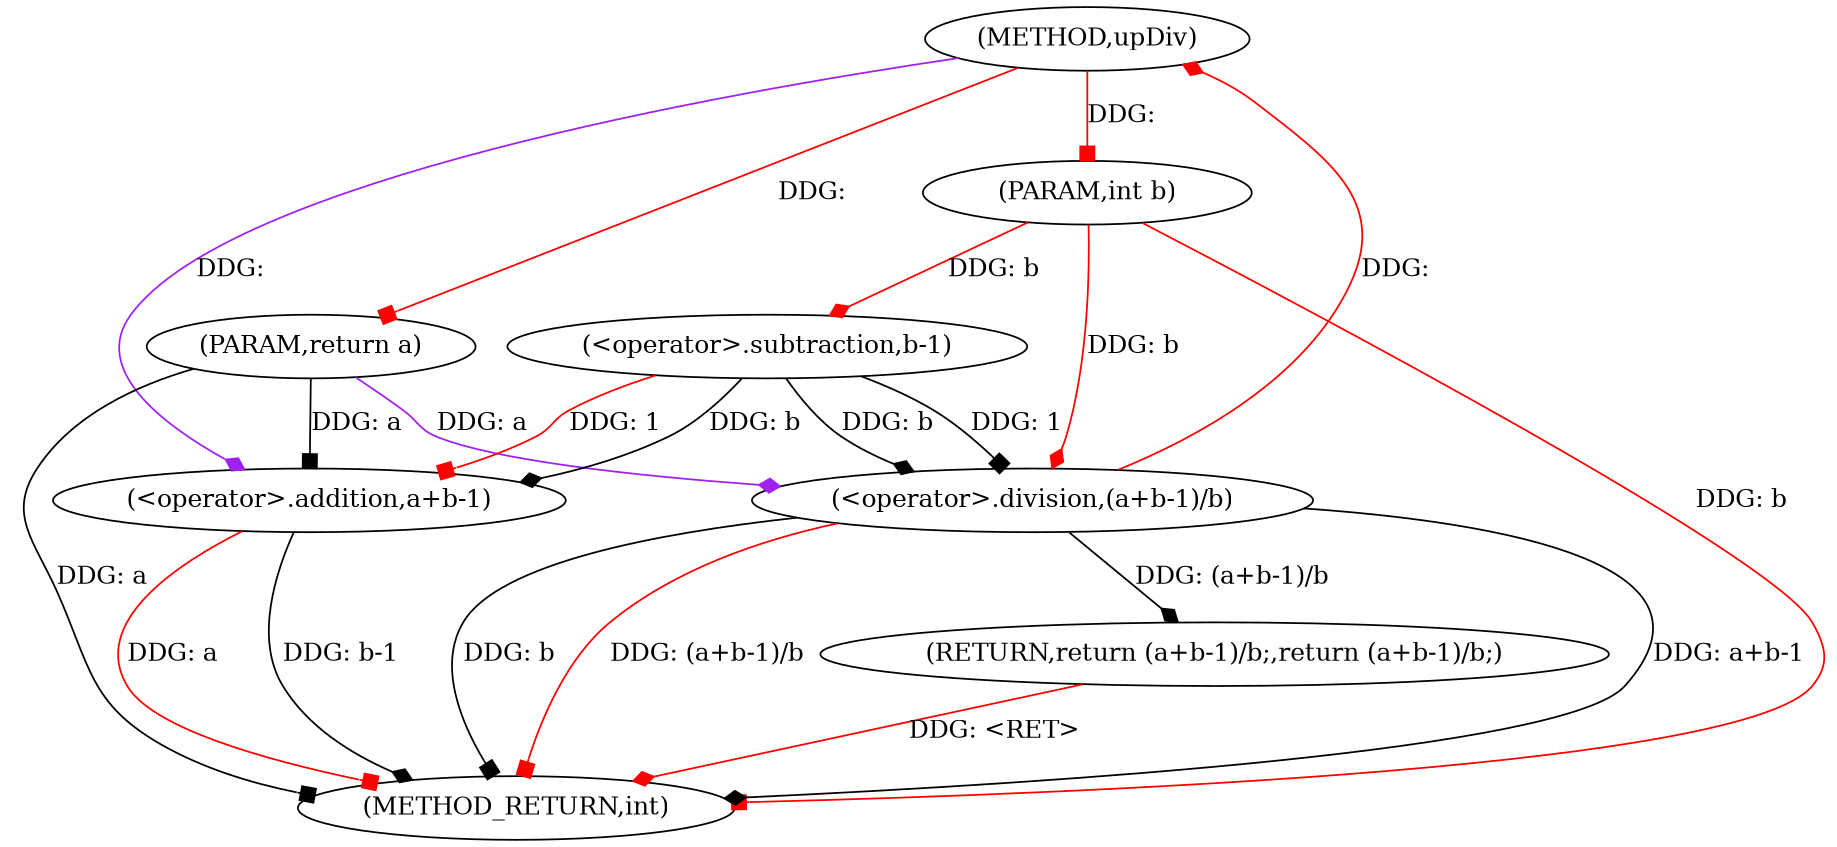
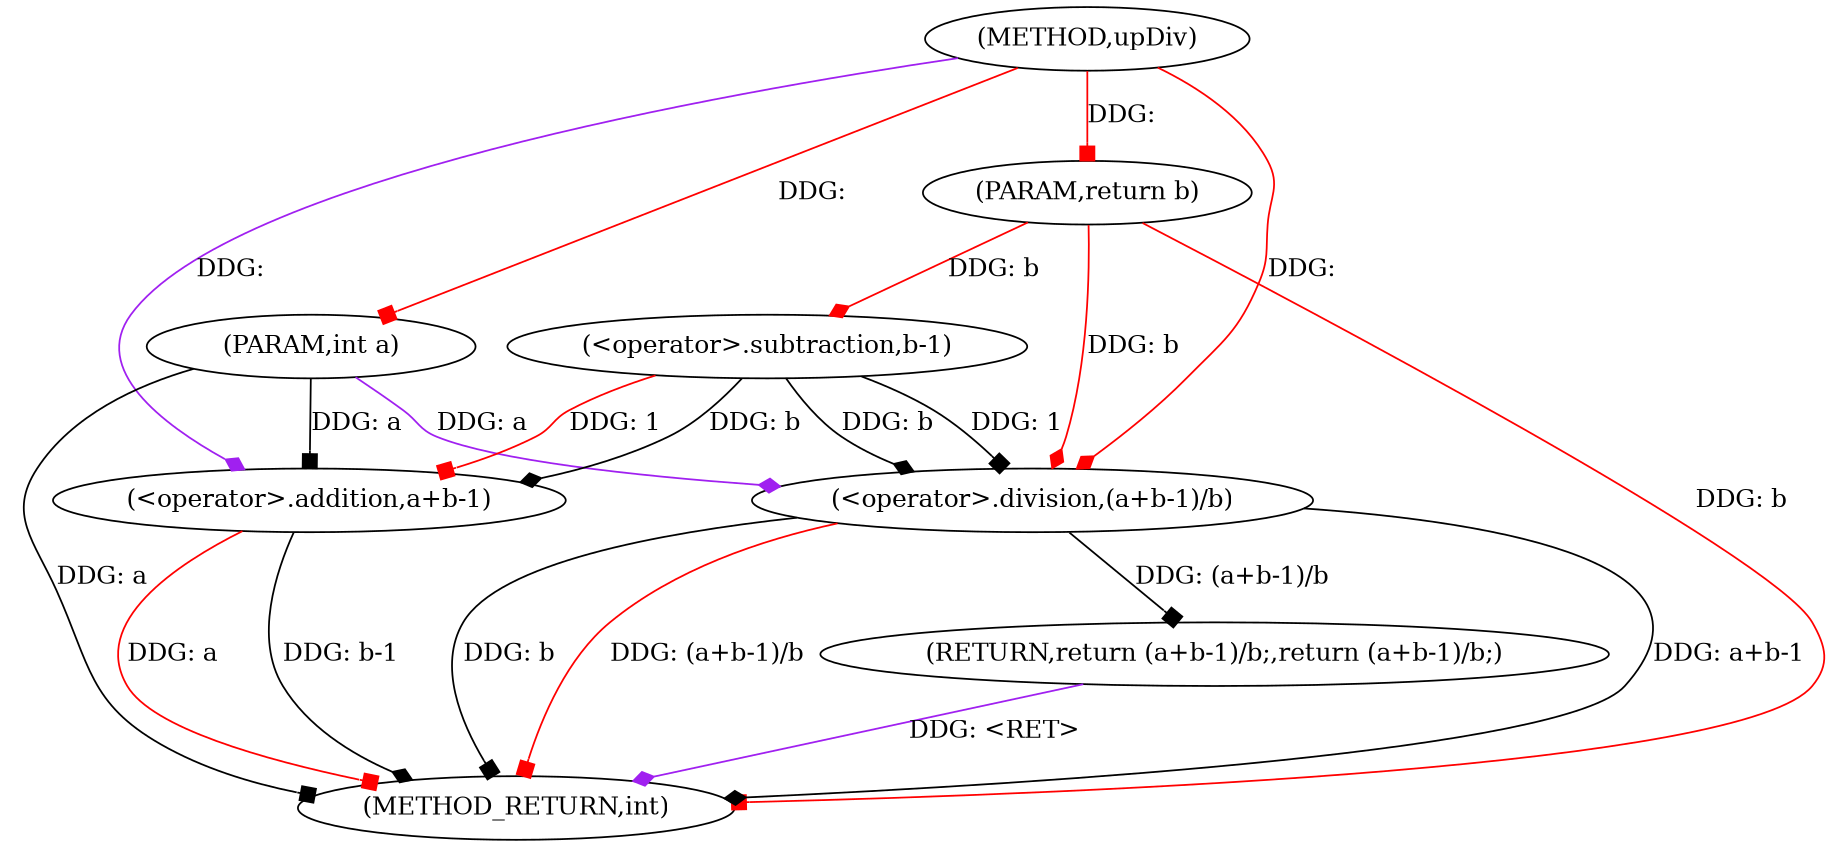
(1087, 193) -> (1087, 193)
(1346, 291) -> (1264, 269)
(311, 347) -> (311, 347)
(1117, 571) -> (1117, 571)
(869, 730) -> (869, 730)
